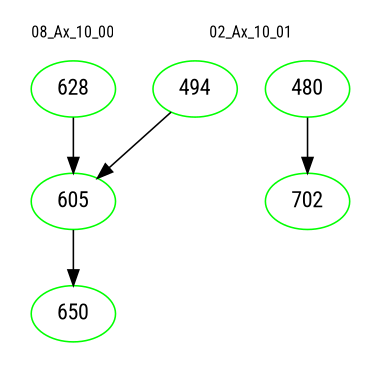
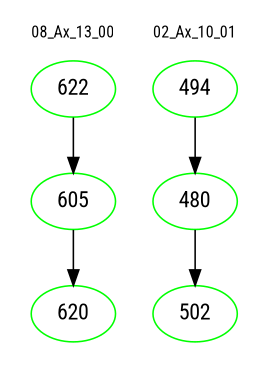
(73, 34) -> (73, 34)
(73, 89) -> (73, 89)
(151, 130) -> (195, 138)
(308, 201) -> (195, 314)
(73, 314) -> (73, 314)
